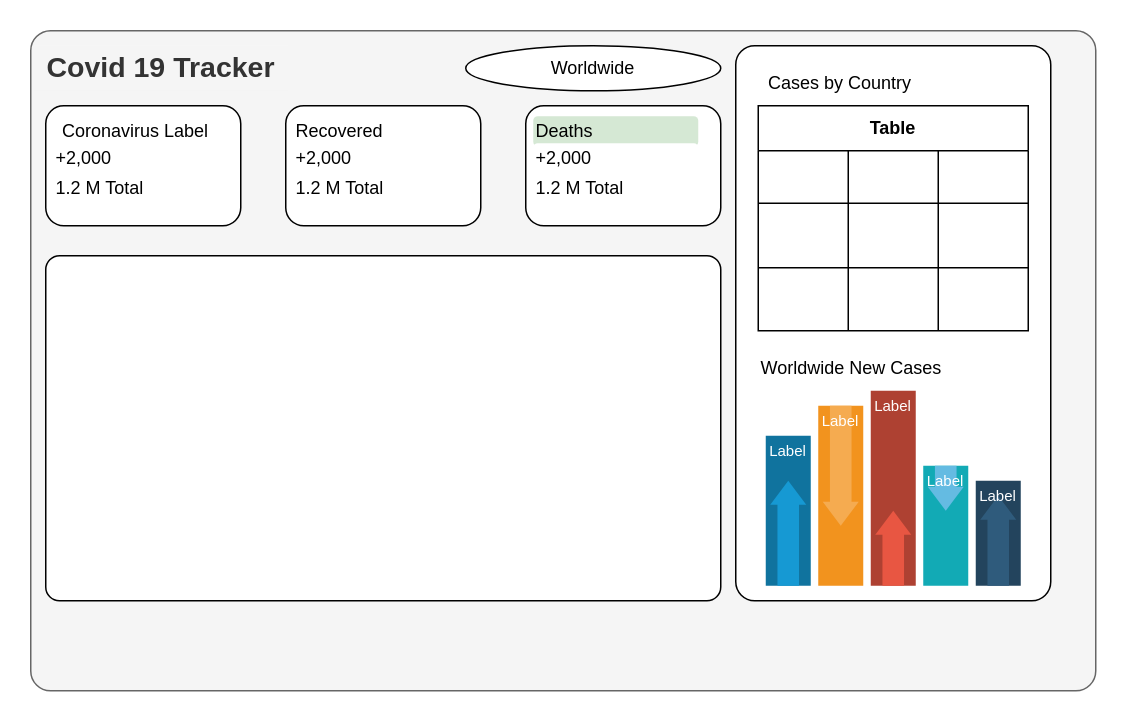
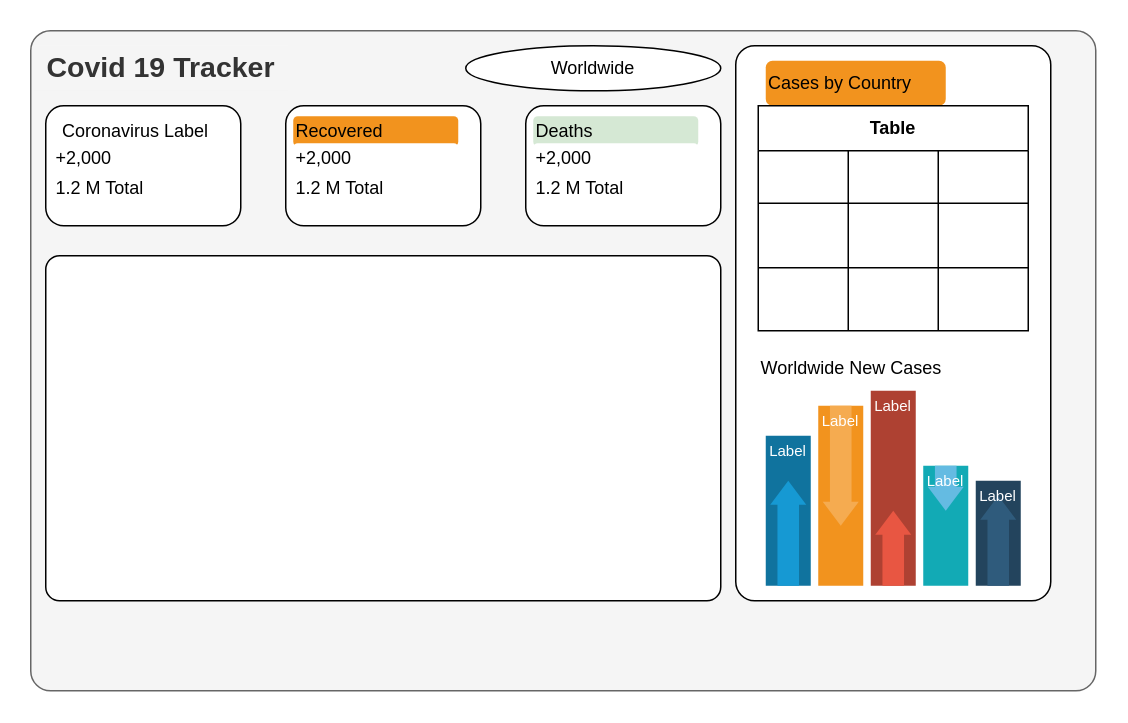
(856, 83) -> (856, 83)
(376, 131) -> (376, 131)
